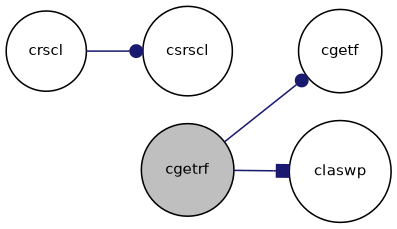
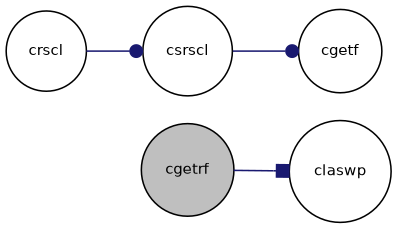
(261, 113) -> (259, 51)
